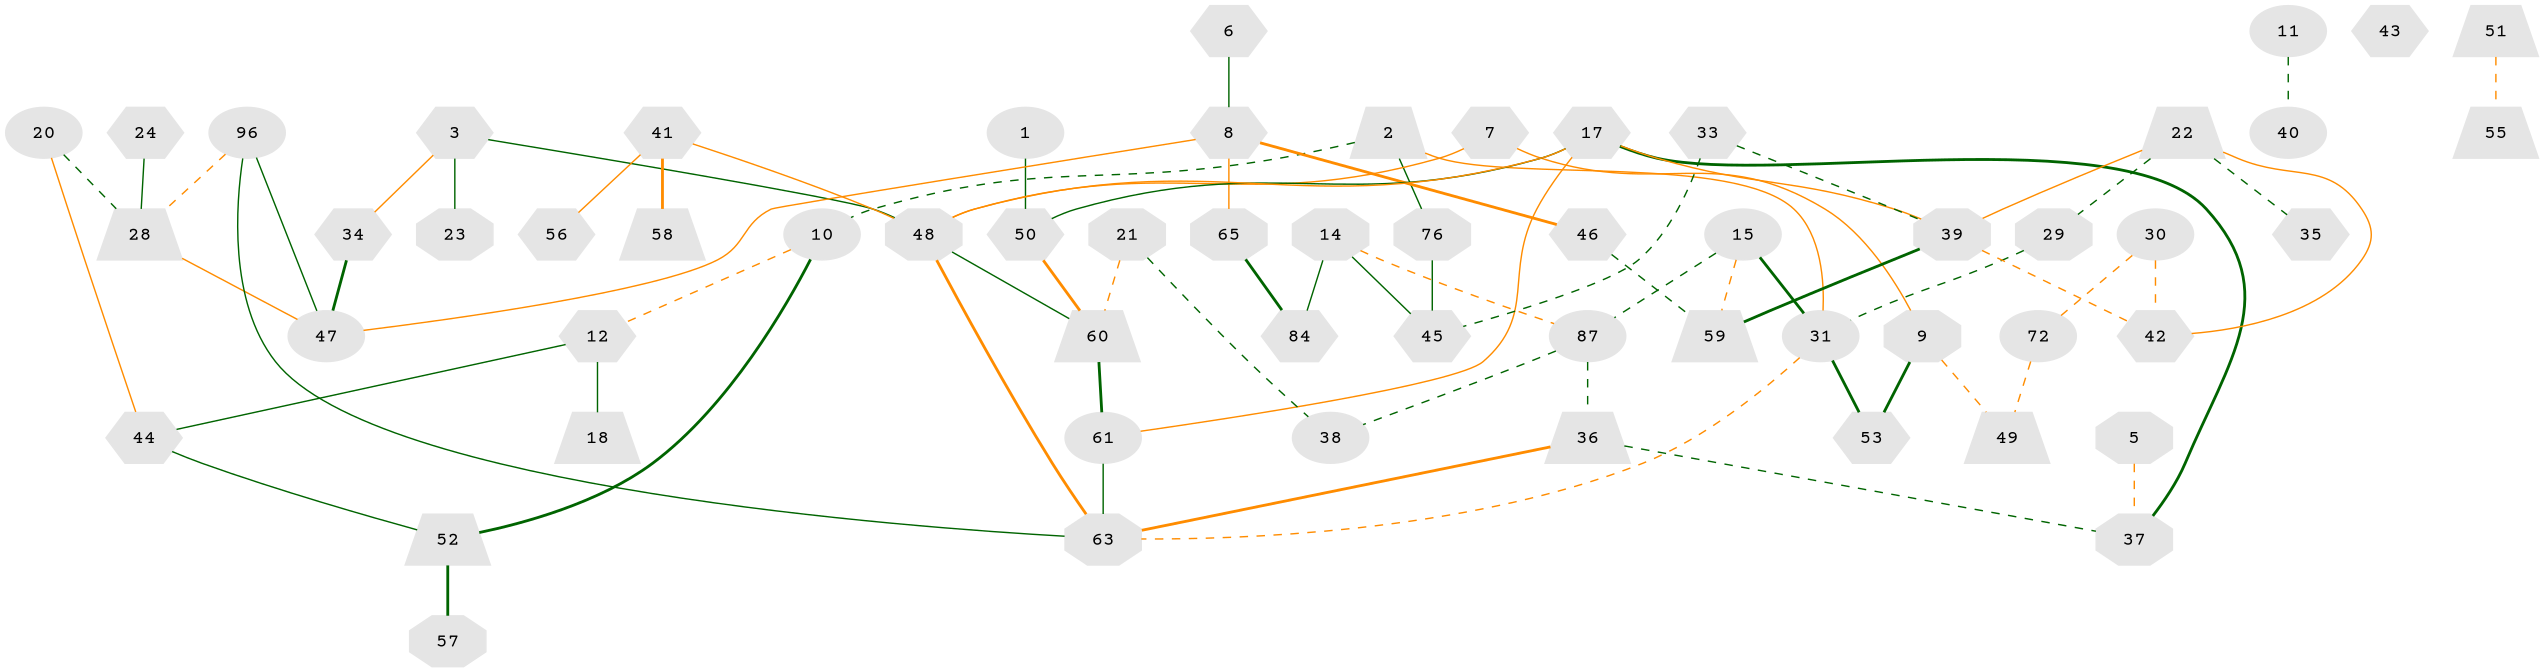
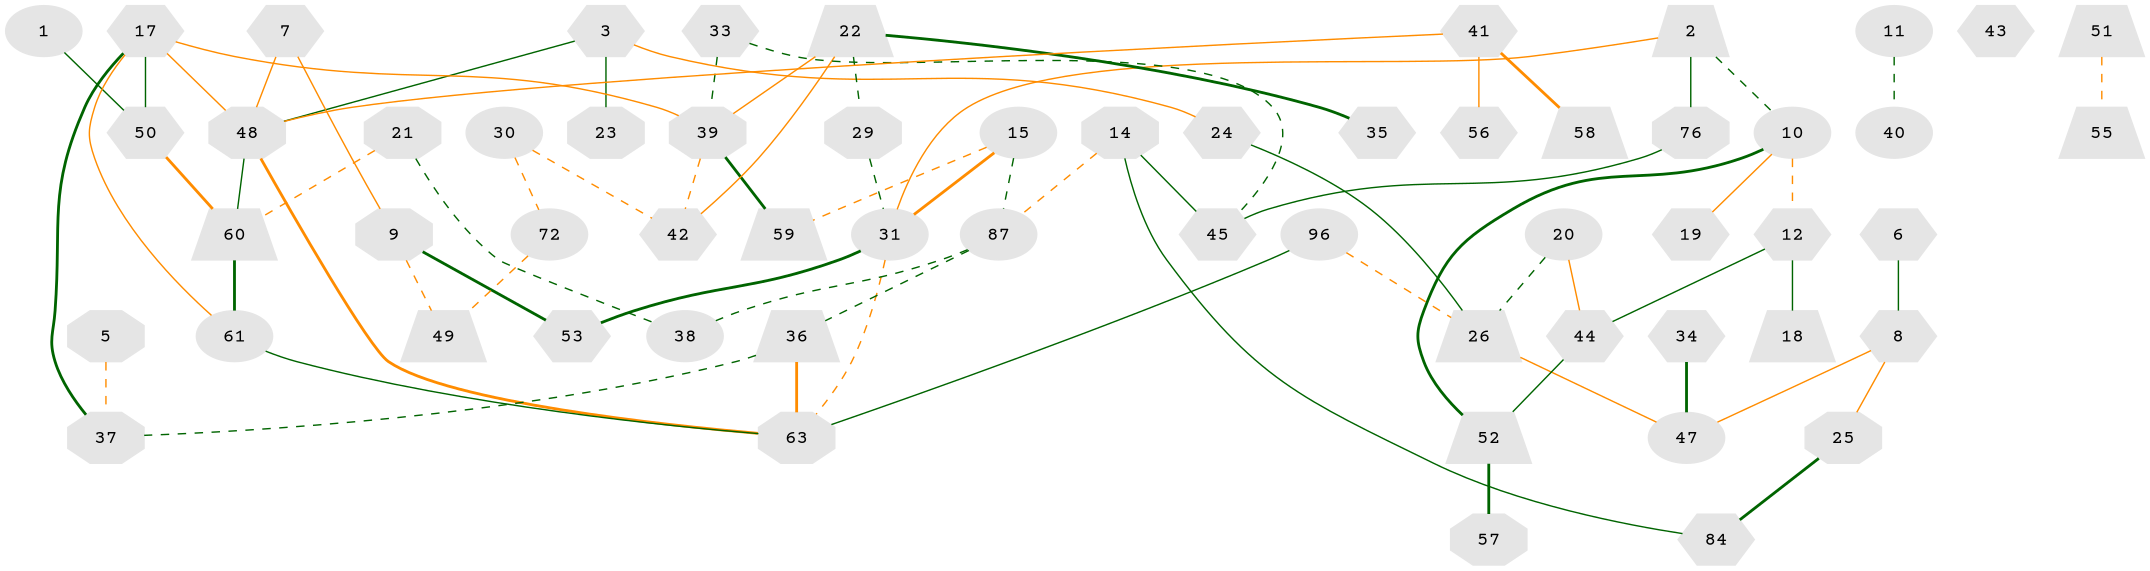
(404, 184) -> (915, 79)
(2251, 187) -> (1003, 48)
(140, 234) -> (1479, 336)
(287, 234) -> none
(1229, 234) -> (1843, 438)
(1588, 234) -> none
none -> (1691, 234)
(1782, 285) -> (954, 184)
